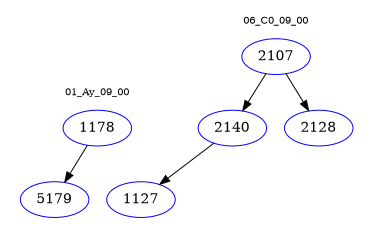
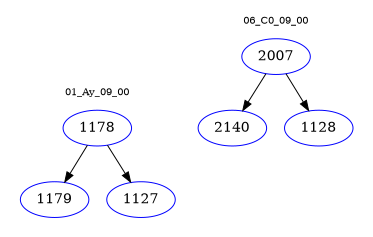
(276, 57) -> (276, 57)
(319, 128) -> (319, 128)
(191, 161) -> (116, 159)
(55, 200) -> (55, 200)
